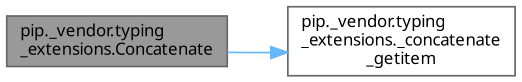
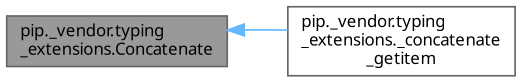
(249, 53) -> (266, 30)
